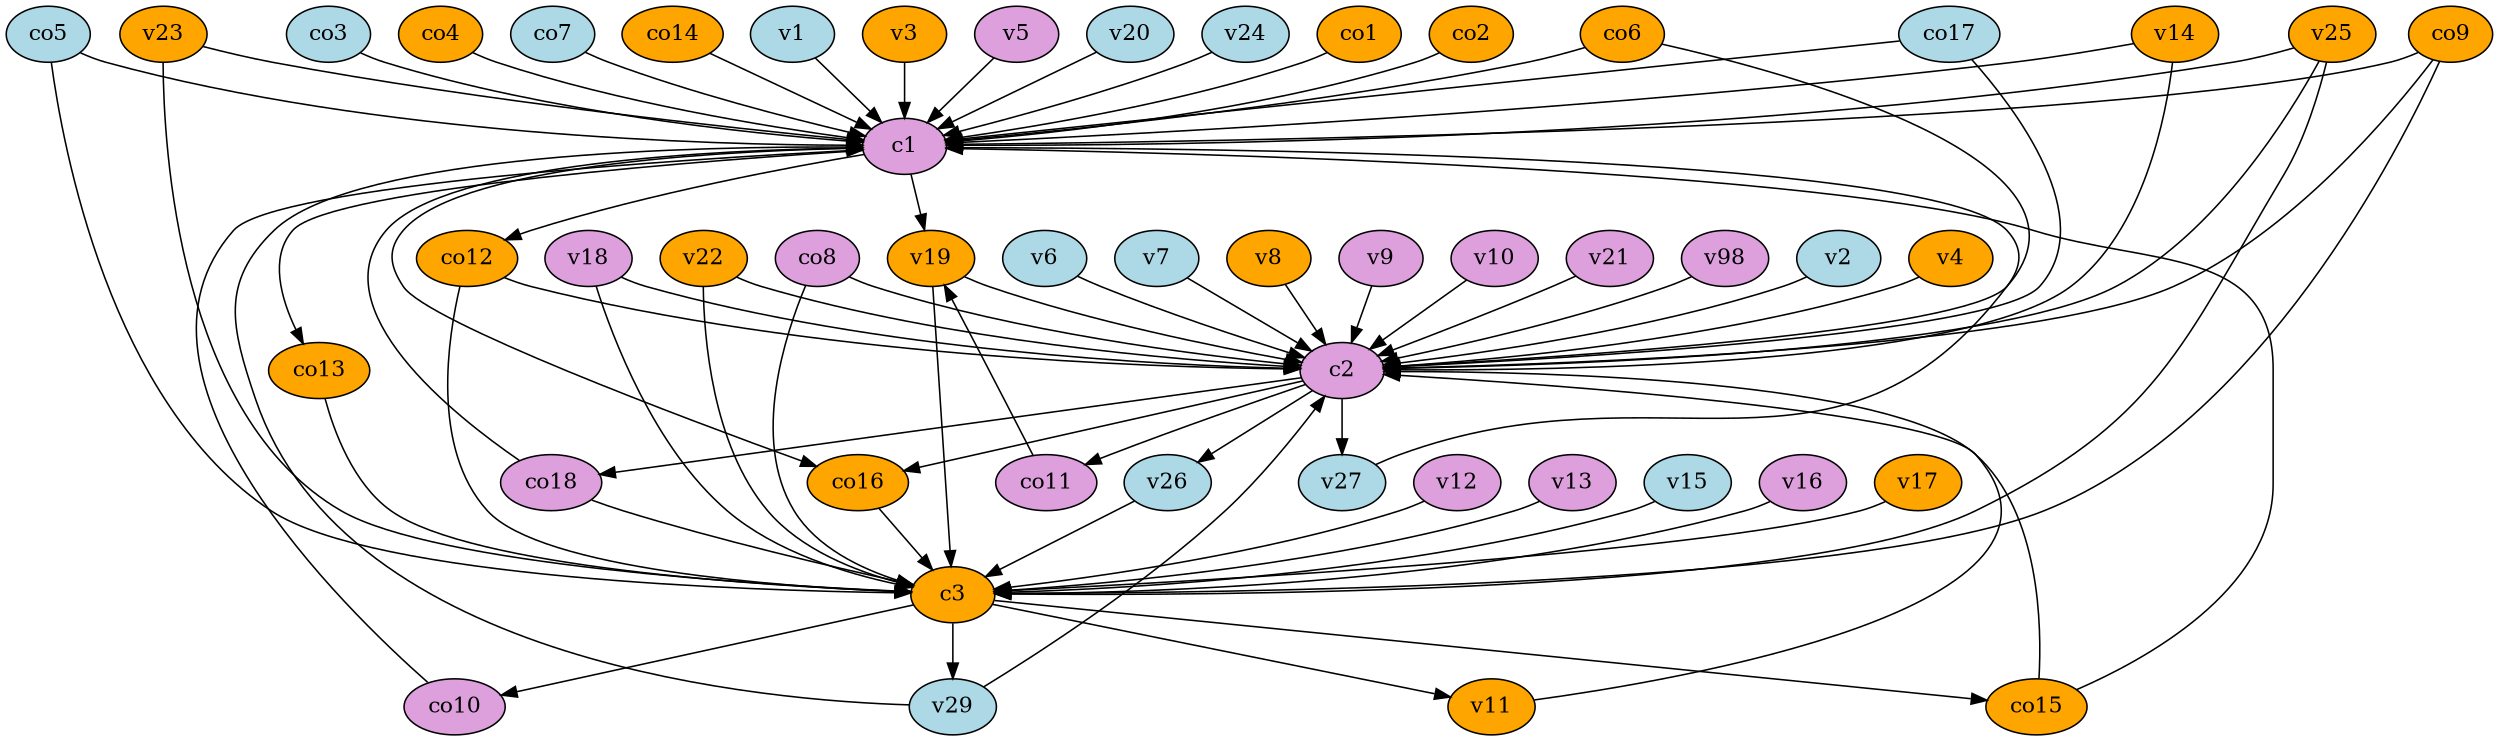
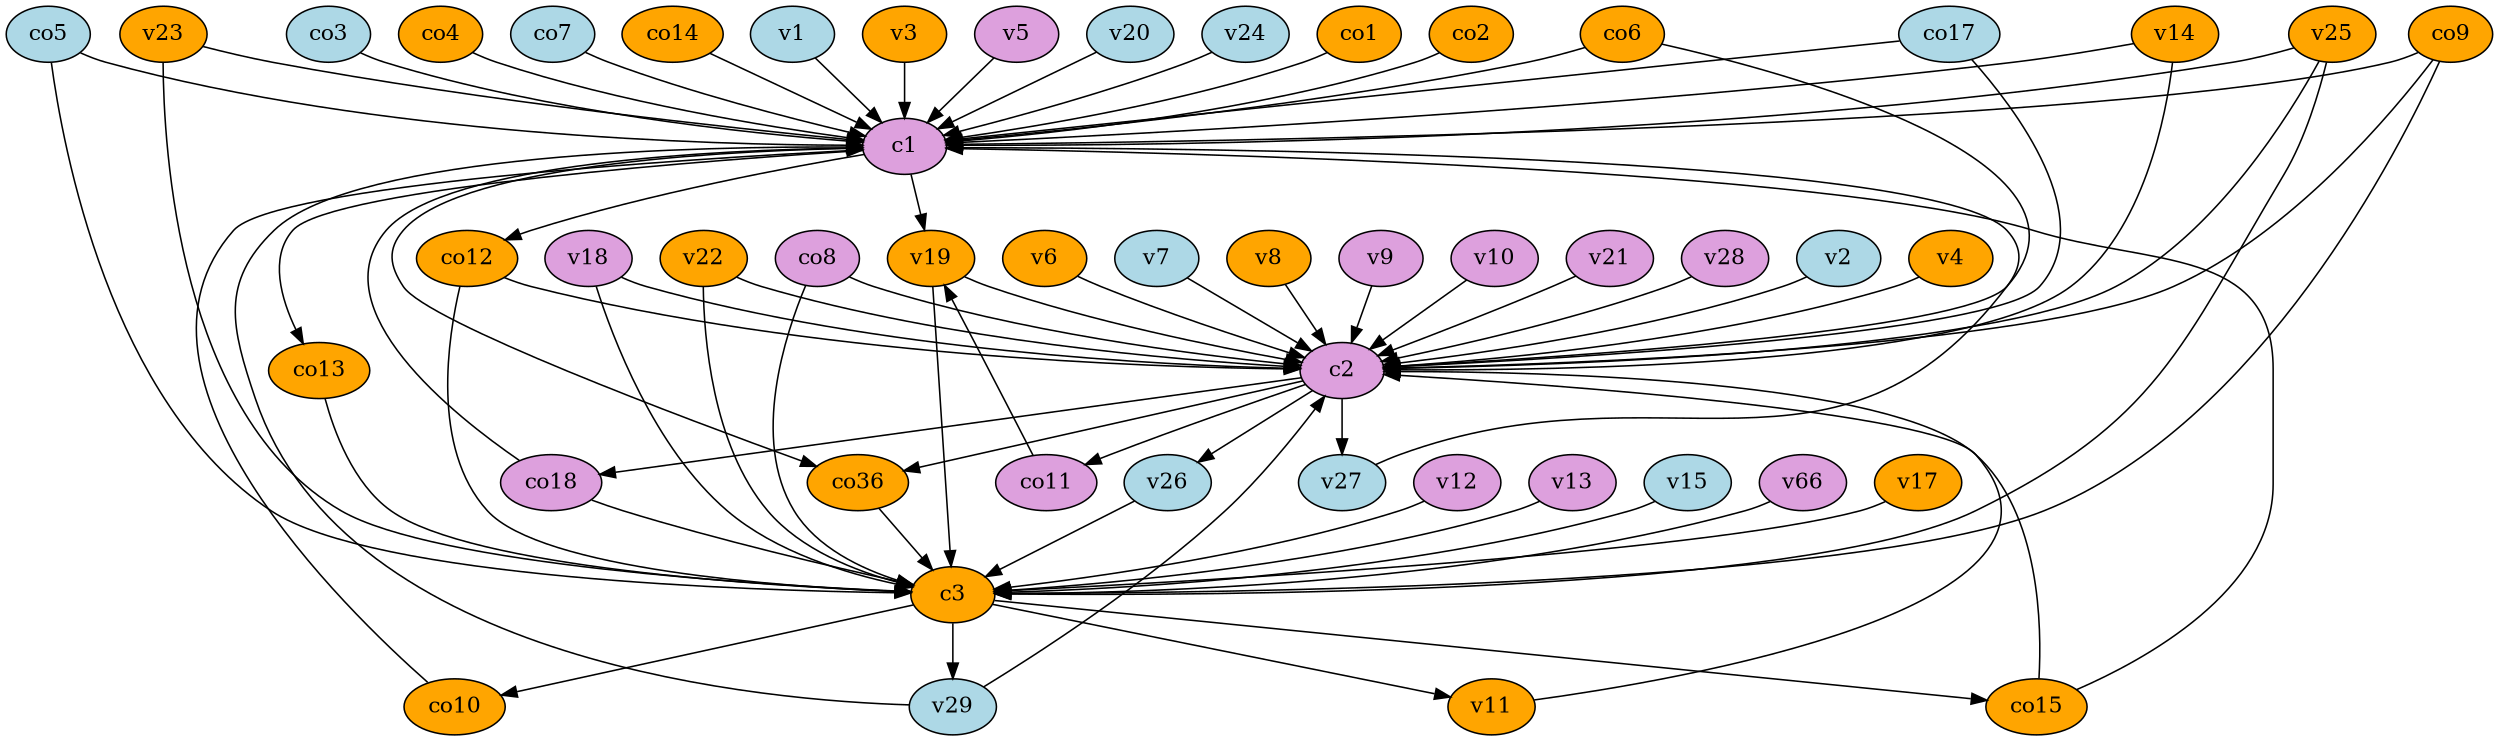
(1045, 258) -> (1045, 258)
(1725, 258) -> (1725, 258)
(858, 483) -> (858, 483)
(1803, 483) -> (1803, 483)
(455, 707) -> (455, 707)
